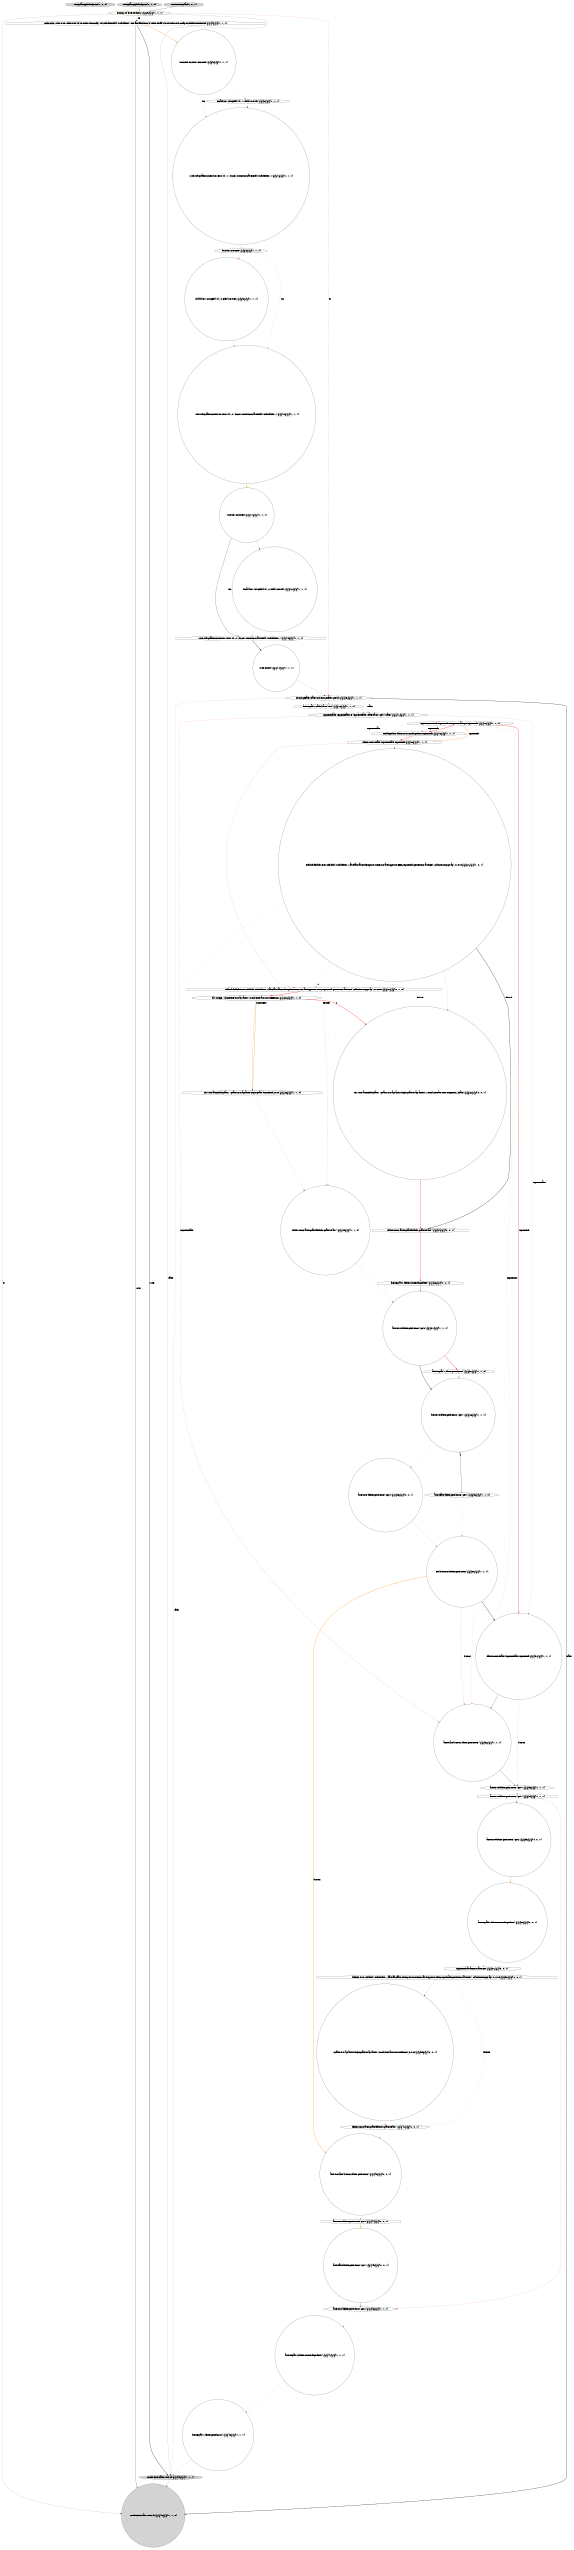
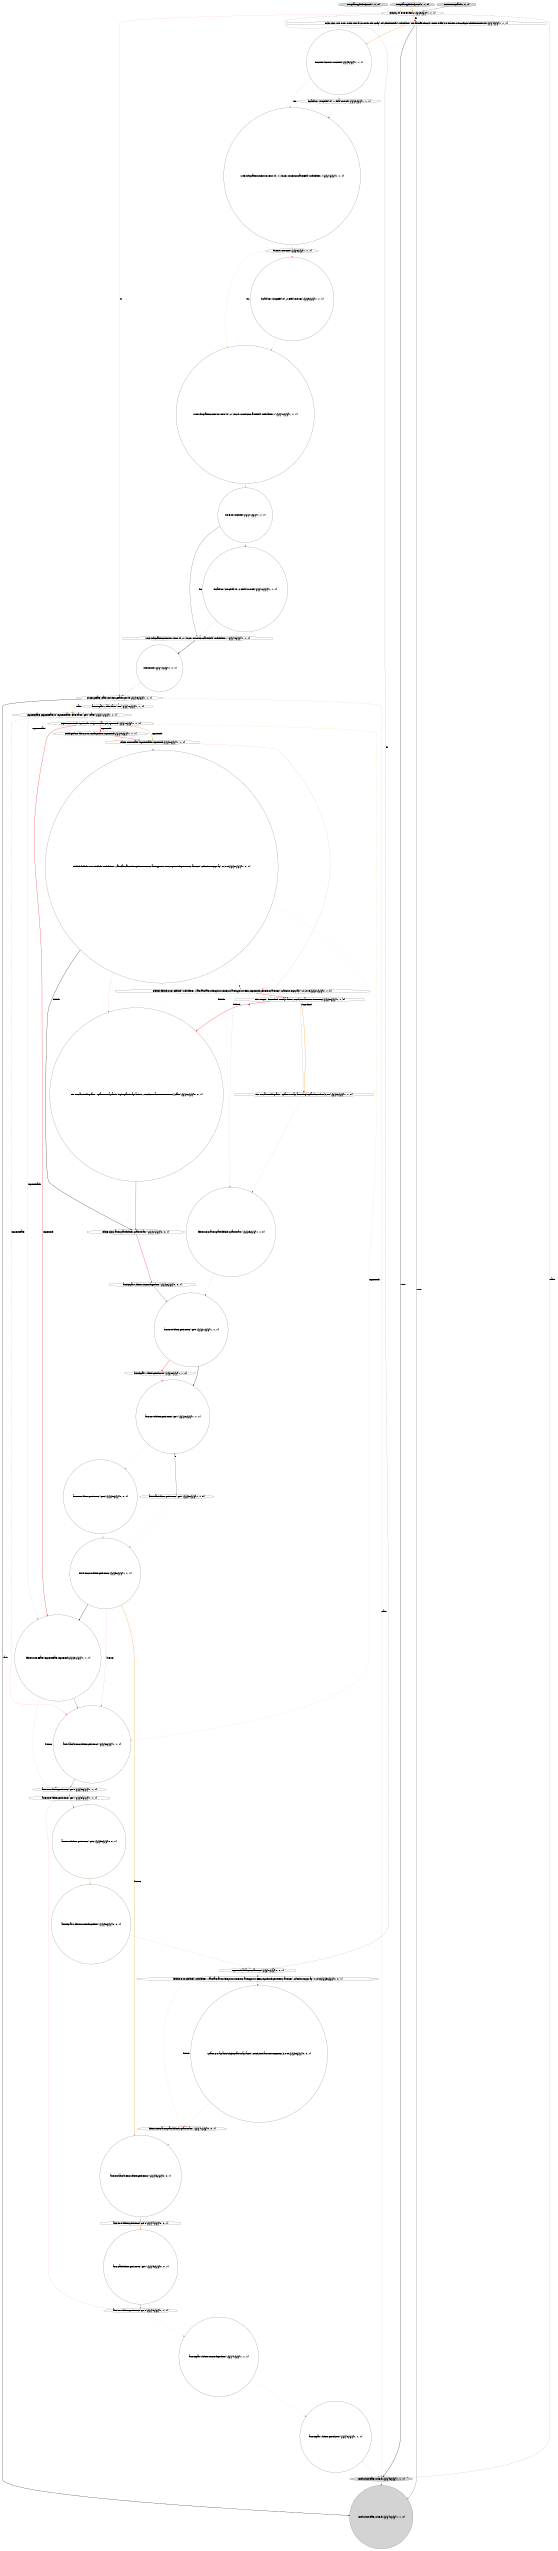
(3, 1260) -> (386, 942)
